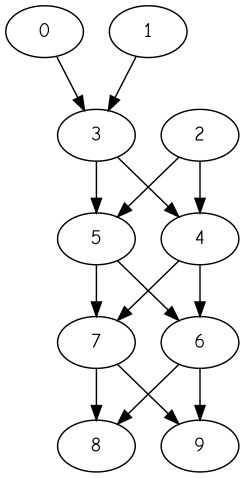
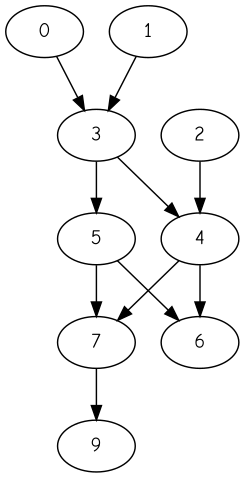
(155, 181) -> none
(200, 387) -> none
(96, 446) -> none
